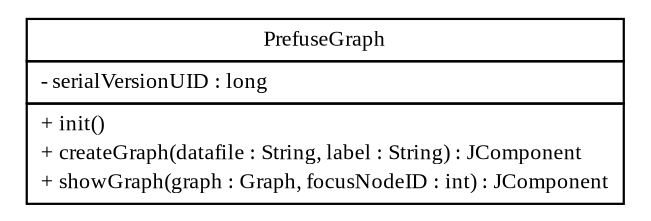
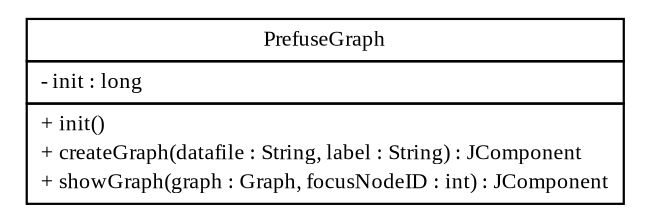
(155, 81) -> (92, 81)
